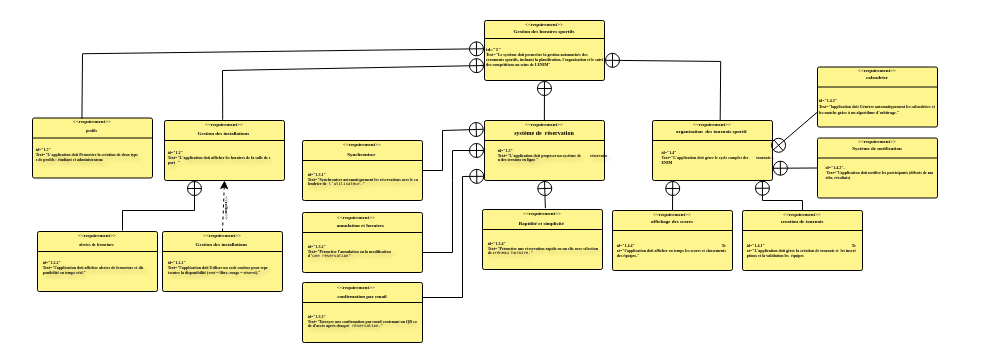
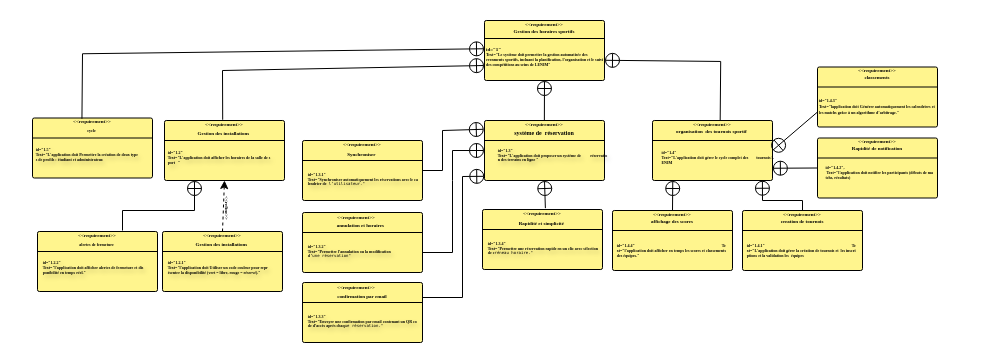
(878, 78) -> (878, 78)
(93, 131) -> (93, 131)
(878, 149) -> (878, 149)
